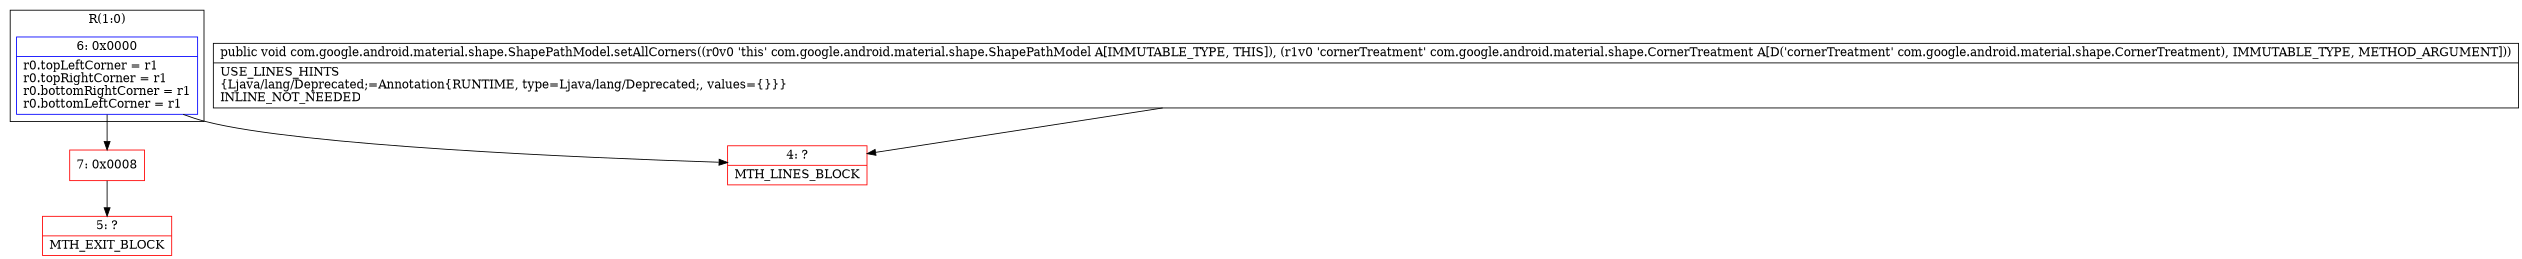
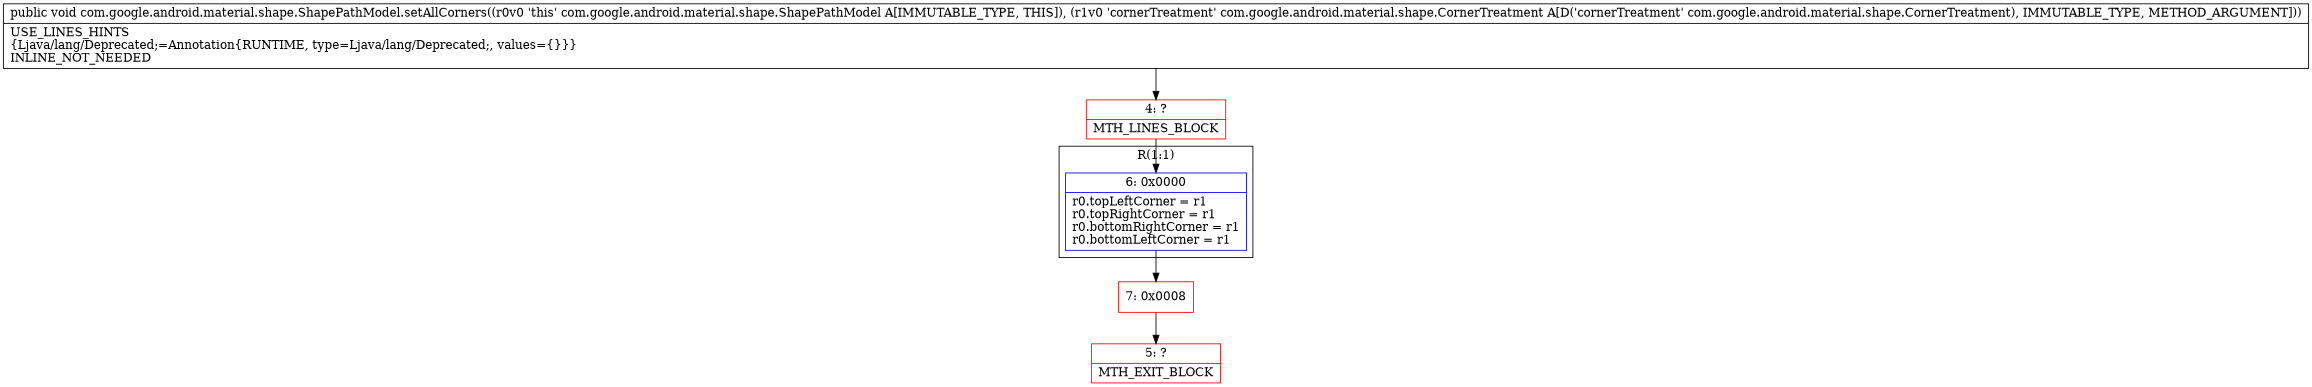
(107, 20) -> (1156, 156)
(450, 150) -> (1156, 152)
